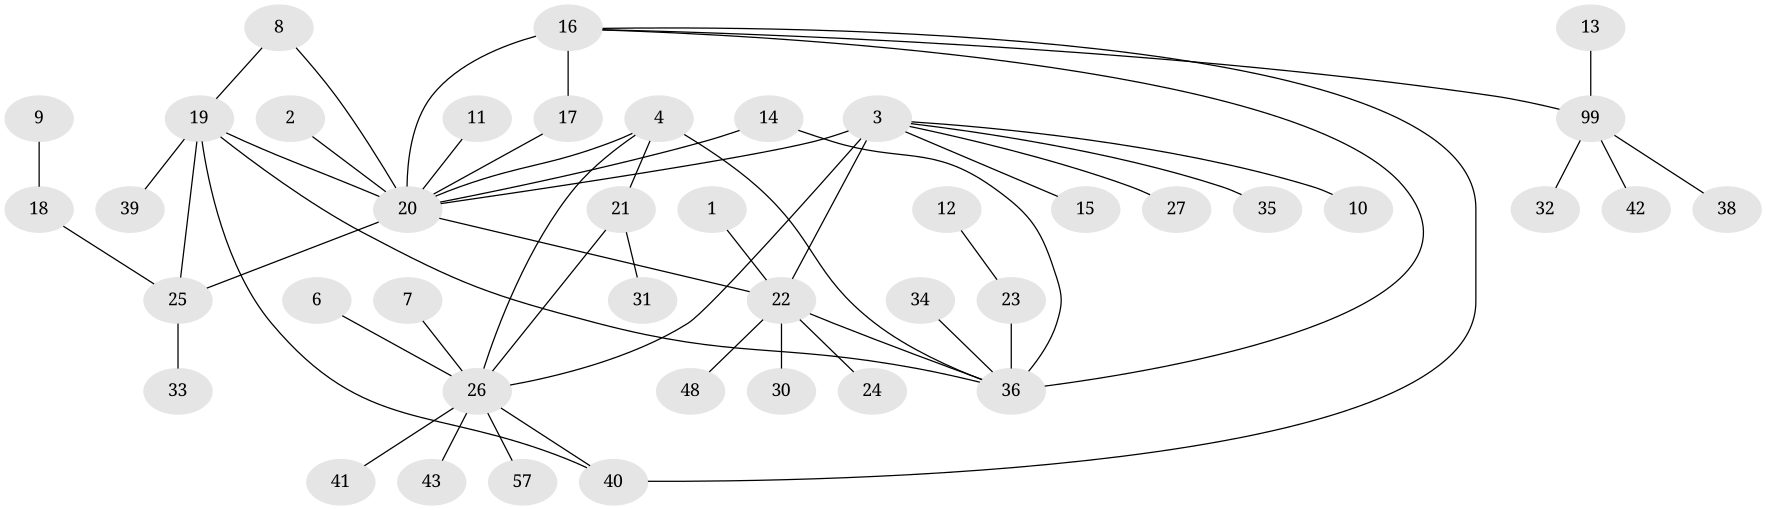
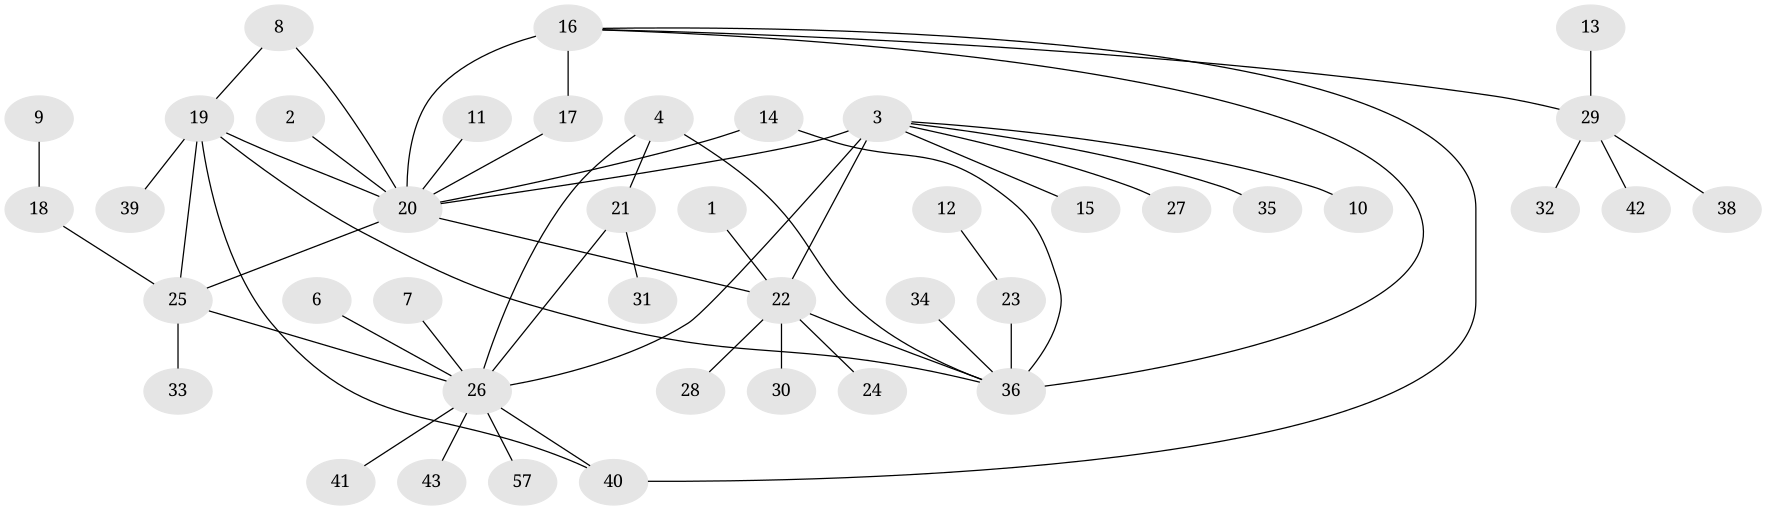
(1591, 119) -> (1591, 119)
(534, 165) -> none
none -> (328, 346)
(691, 391) -> (691, 391)
